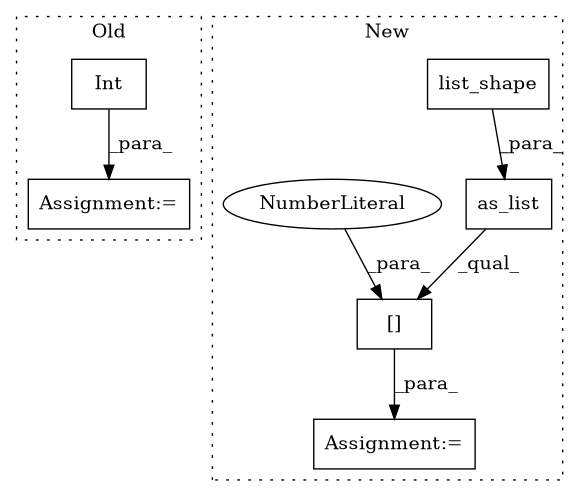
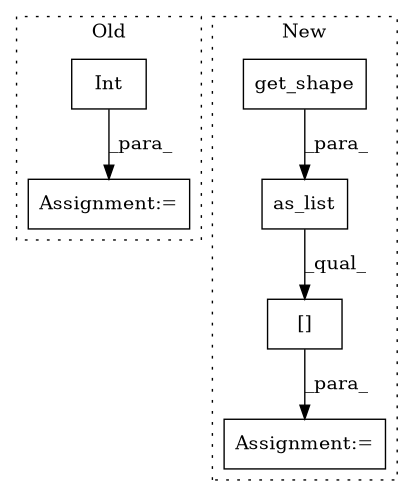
(488, 84) -> (305, 84)
(332, 204) -> none
